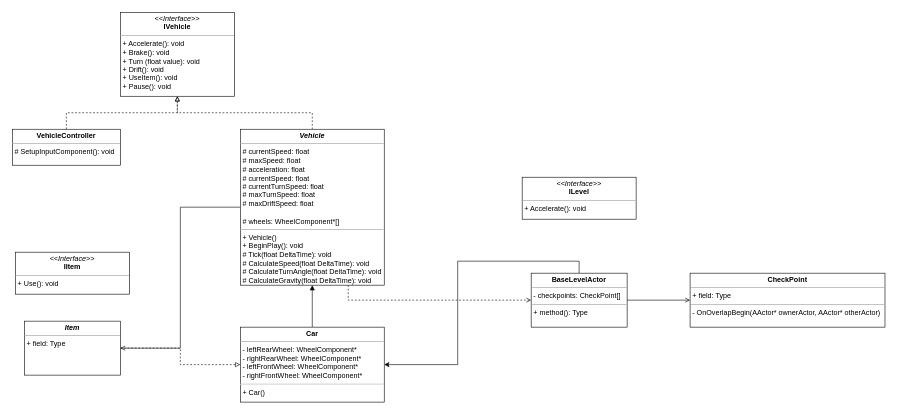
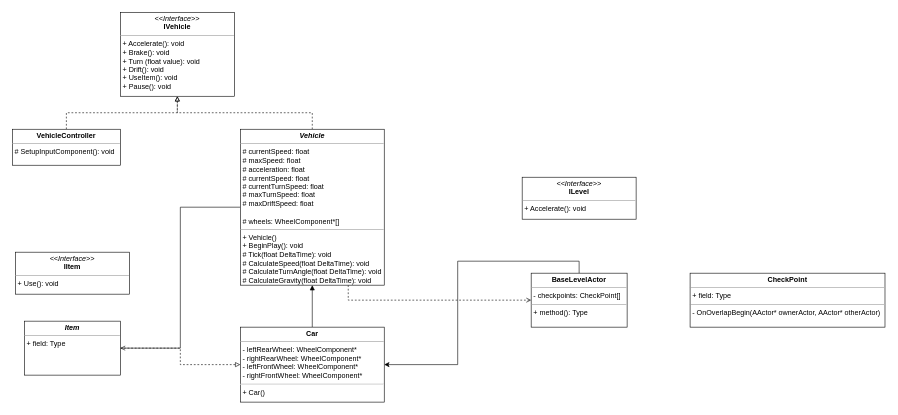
(658, 300) -> none
